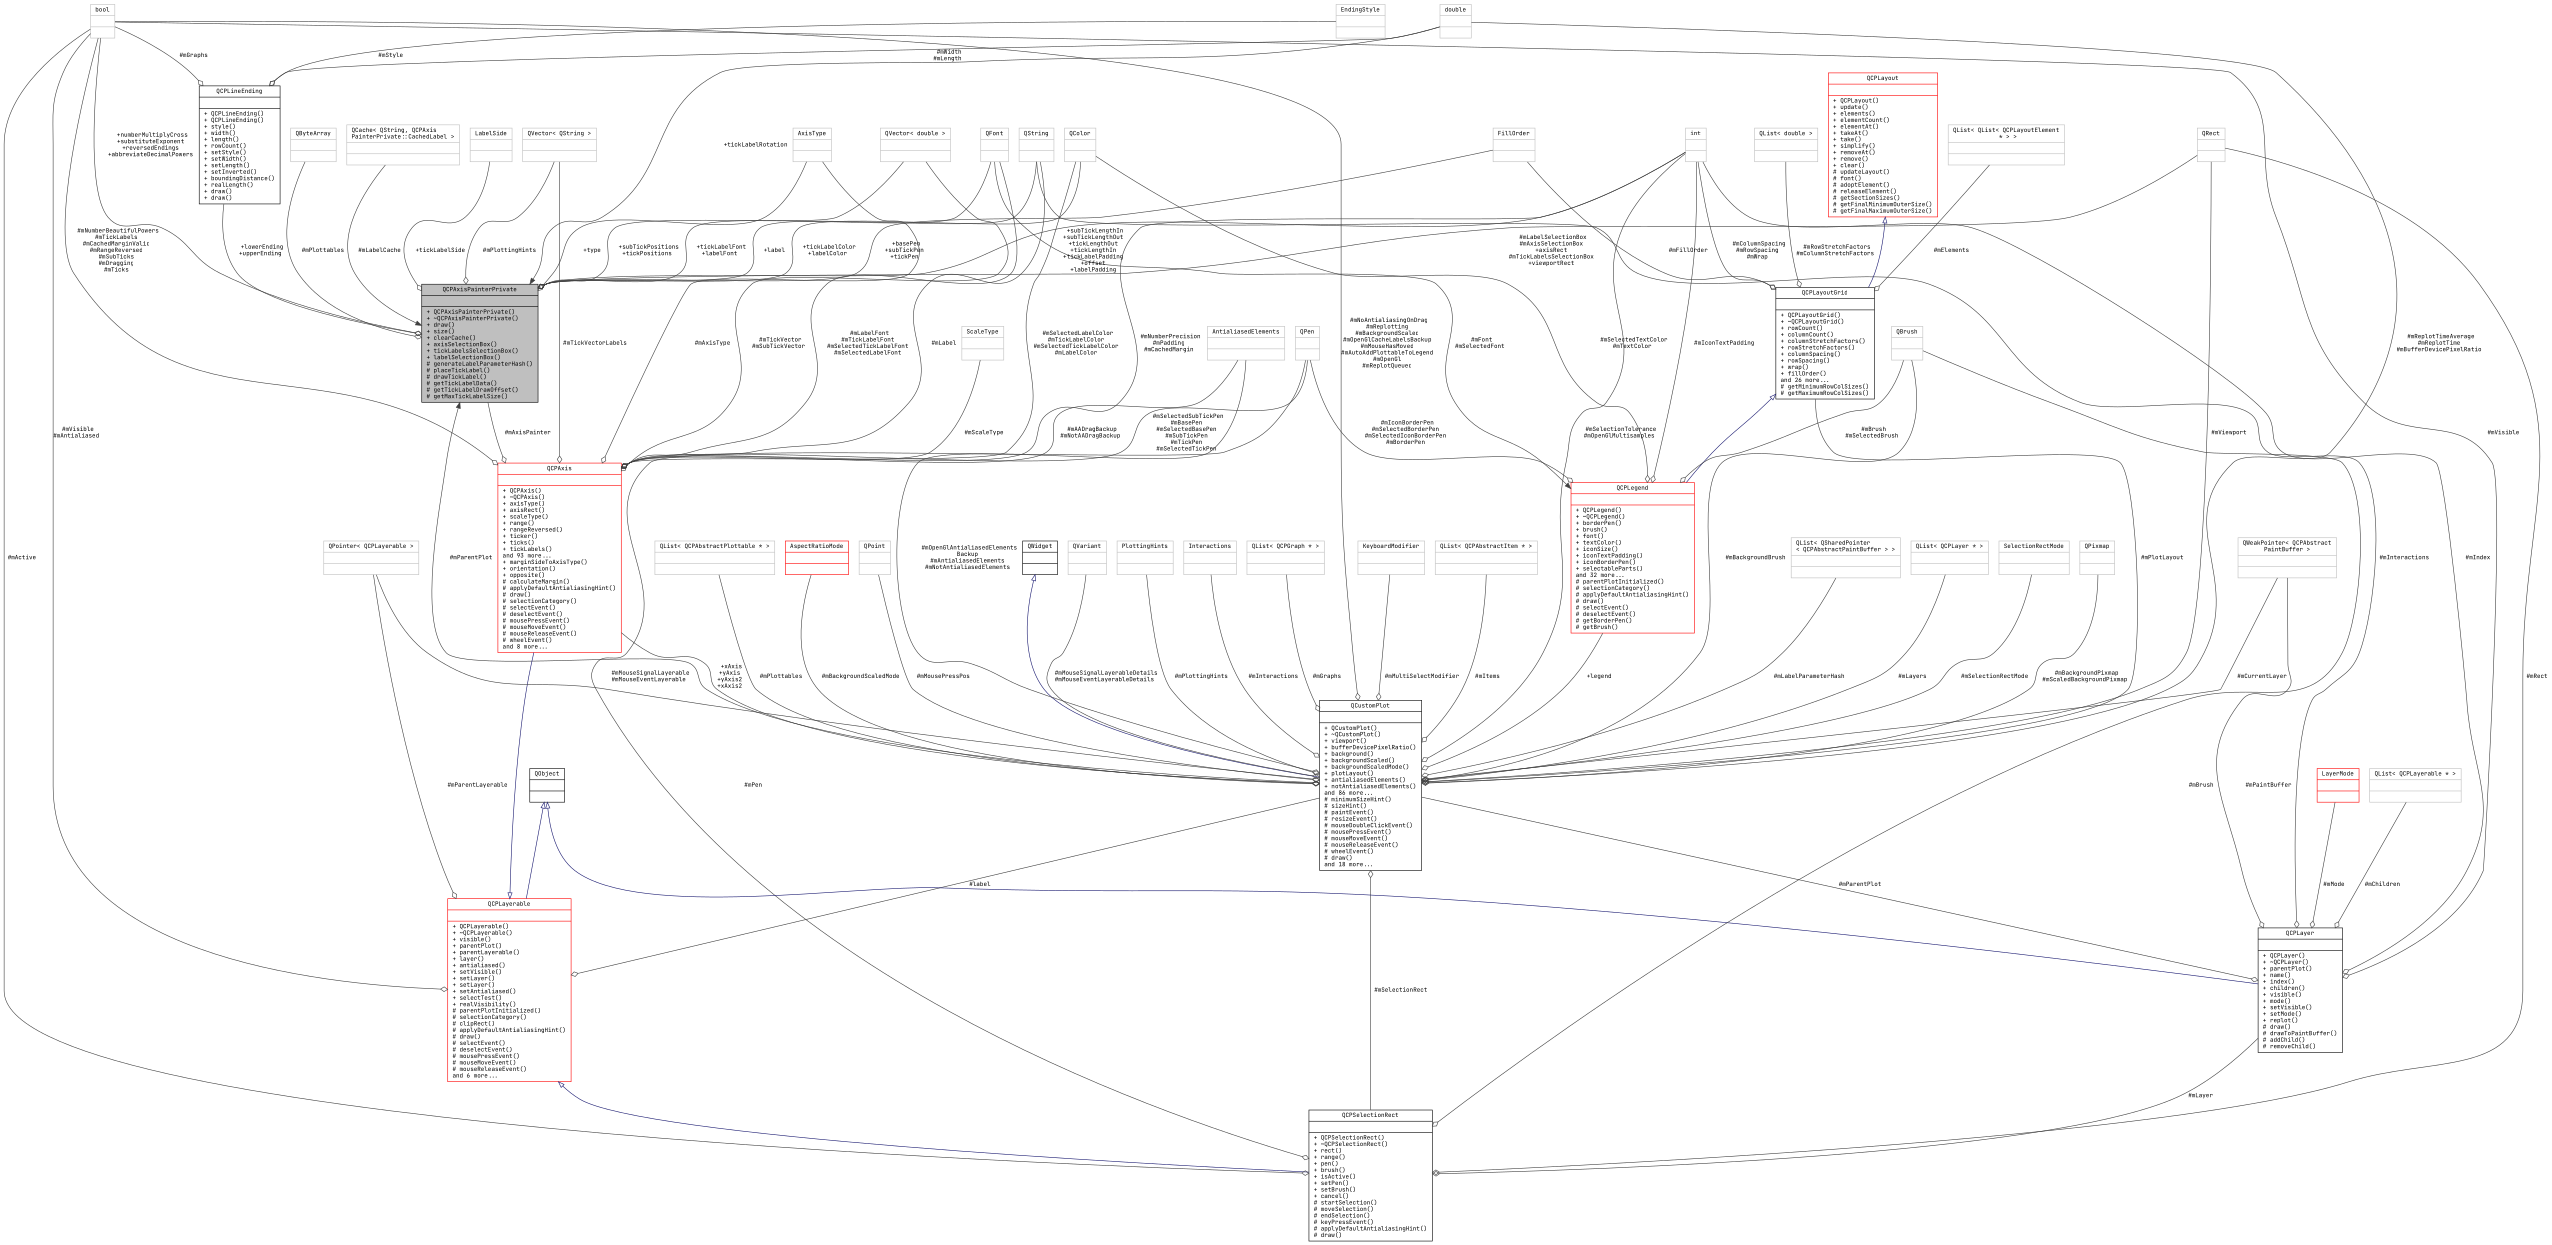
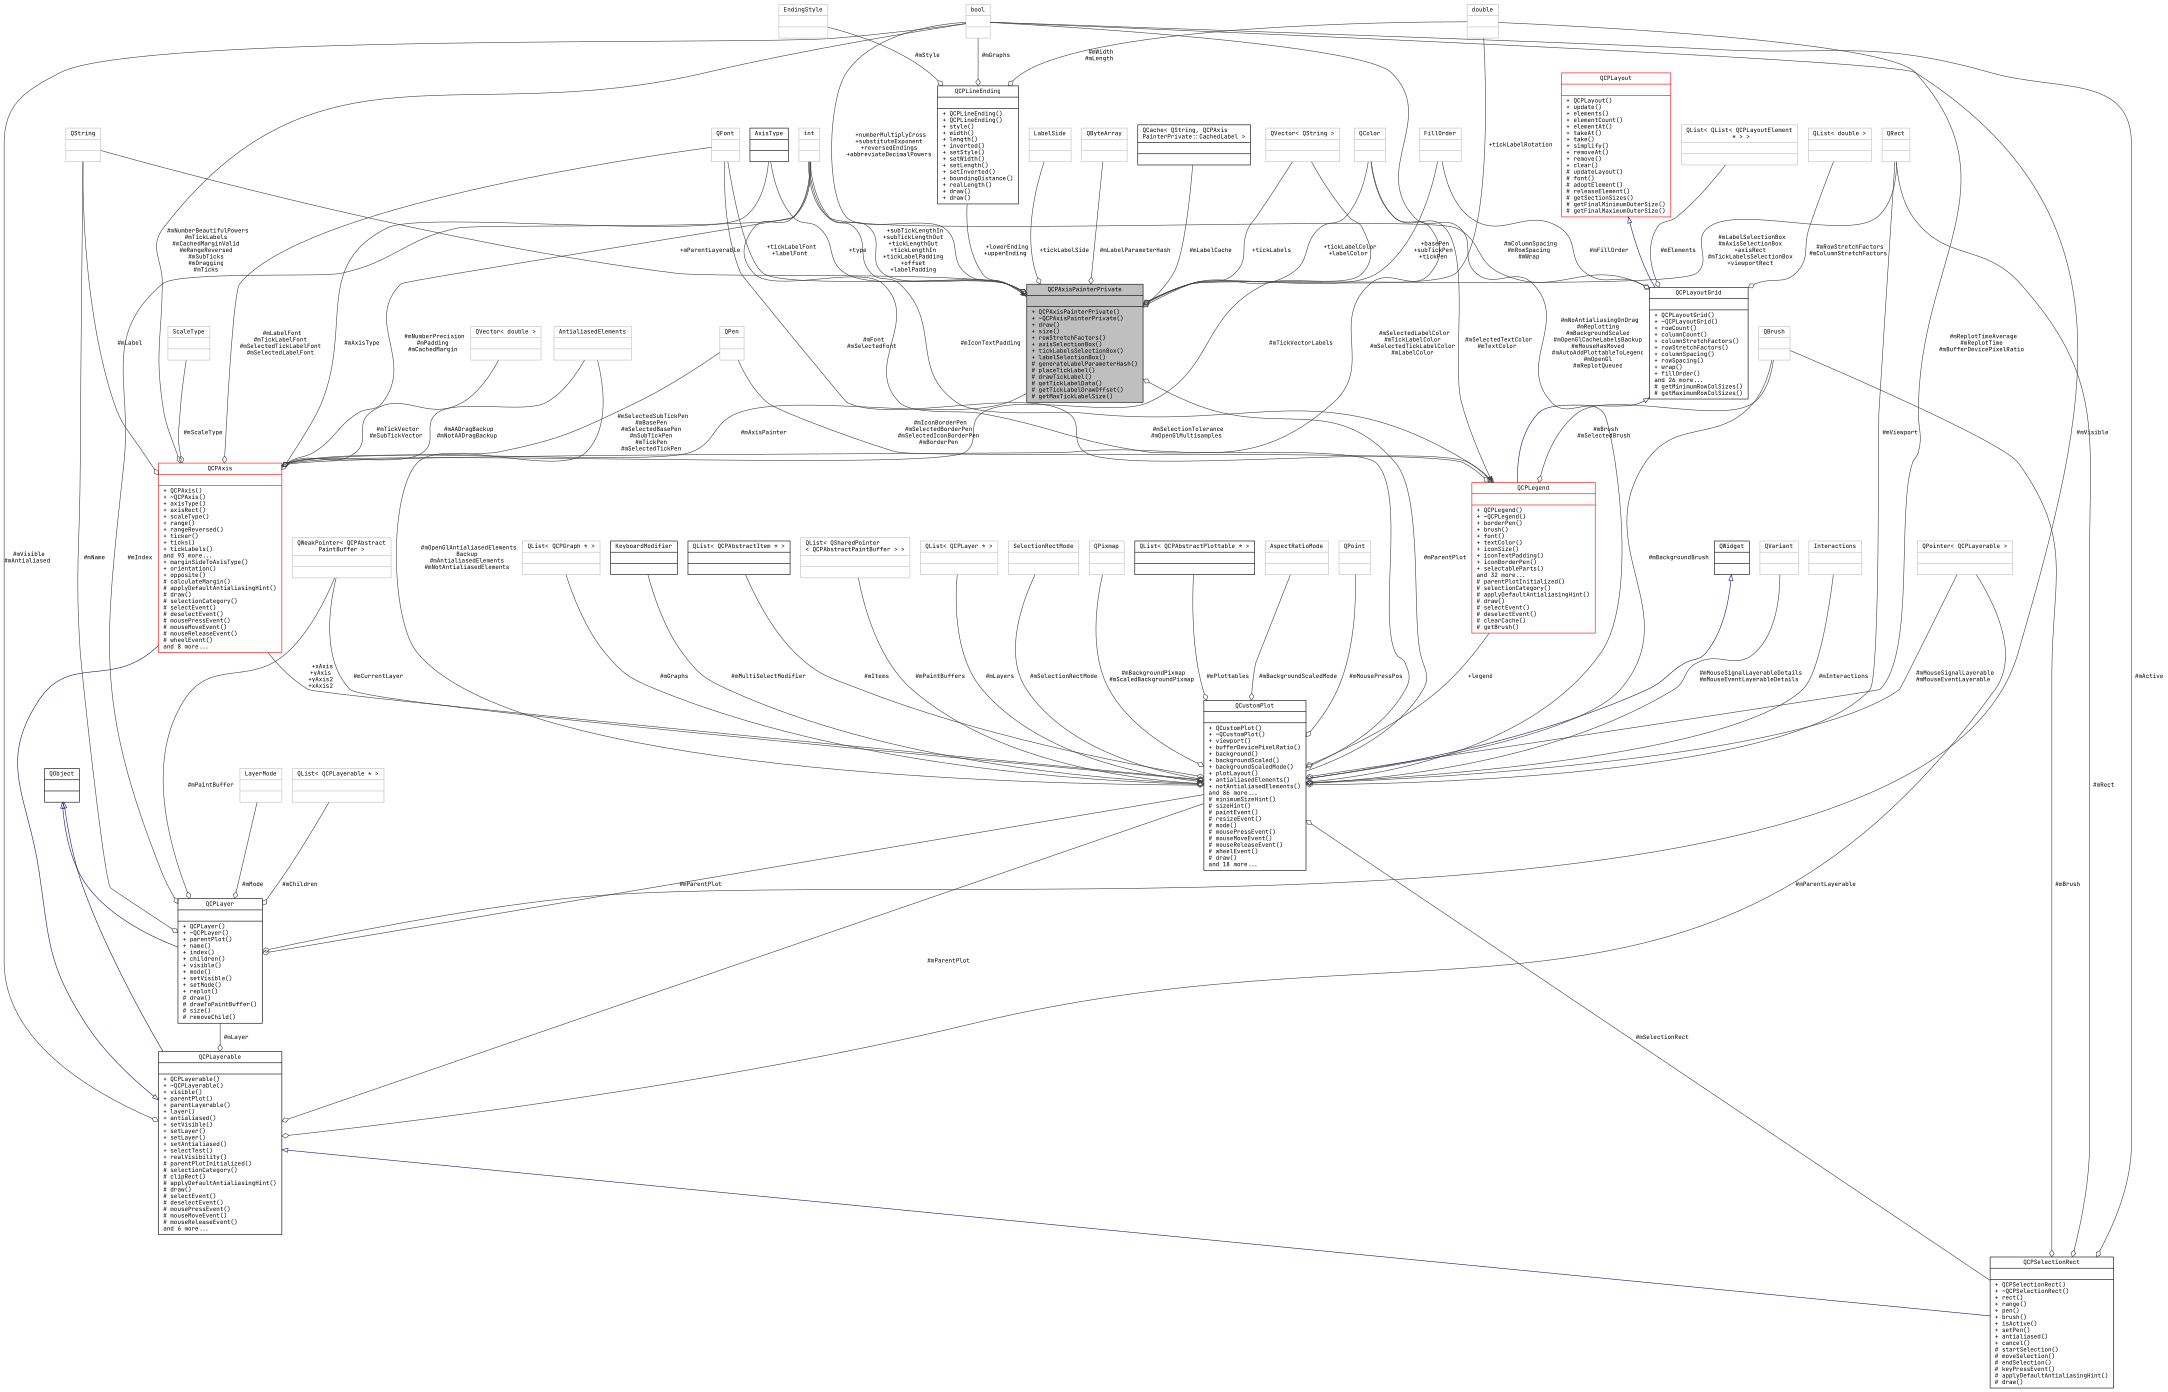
(932, 62) -> (1449, 276)
(403, 145) -> (1194, 145)
(812, 145) -> (769, 145)
(225, 146) -> (964, 146)
(704, 220) -> none
(321, 251) -> (1134, 251)
(508, 251) -> (1270, 251)
(773, 251) -> (709, 251)
(349, 255) -> (1184, 239)
(1322, 274) -> (1077, 433)
(1432, 275) -> (1459, 296)
(242, 278) -> (976, 261)
(452, 338) -> (1069, 338)
(715, 558) -> (1195, 558)
(817, 558) -> (1297, 558)
(1145, 558) -> none
(1391, 558) -> (644, 558)
(1486, 558) -> (739, 558)
(2403, 558) -> (93, 558)
(642, 621) -> none
(1604, 621) -> (1502, 621)
(1808, 676) -> (939, 676)
(724, 698) -> (1412, 516)
(2036, 722) -> none
(1718, 730) -> (1027, 728)
(2338, 785) -> (261, 785)
(1369, 826) -> (1223, 826)
(978, 885) -> (947, 961)
(509, 990) -> (220, 1143)
(2284, 1040) -> (197, 1011)
(1861, 1152) -> (220, 1034)
(1335, 1190) -> (2022, 1337)
